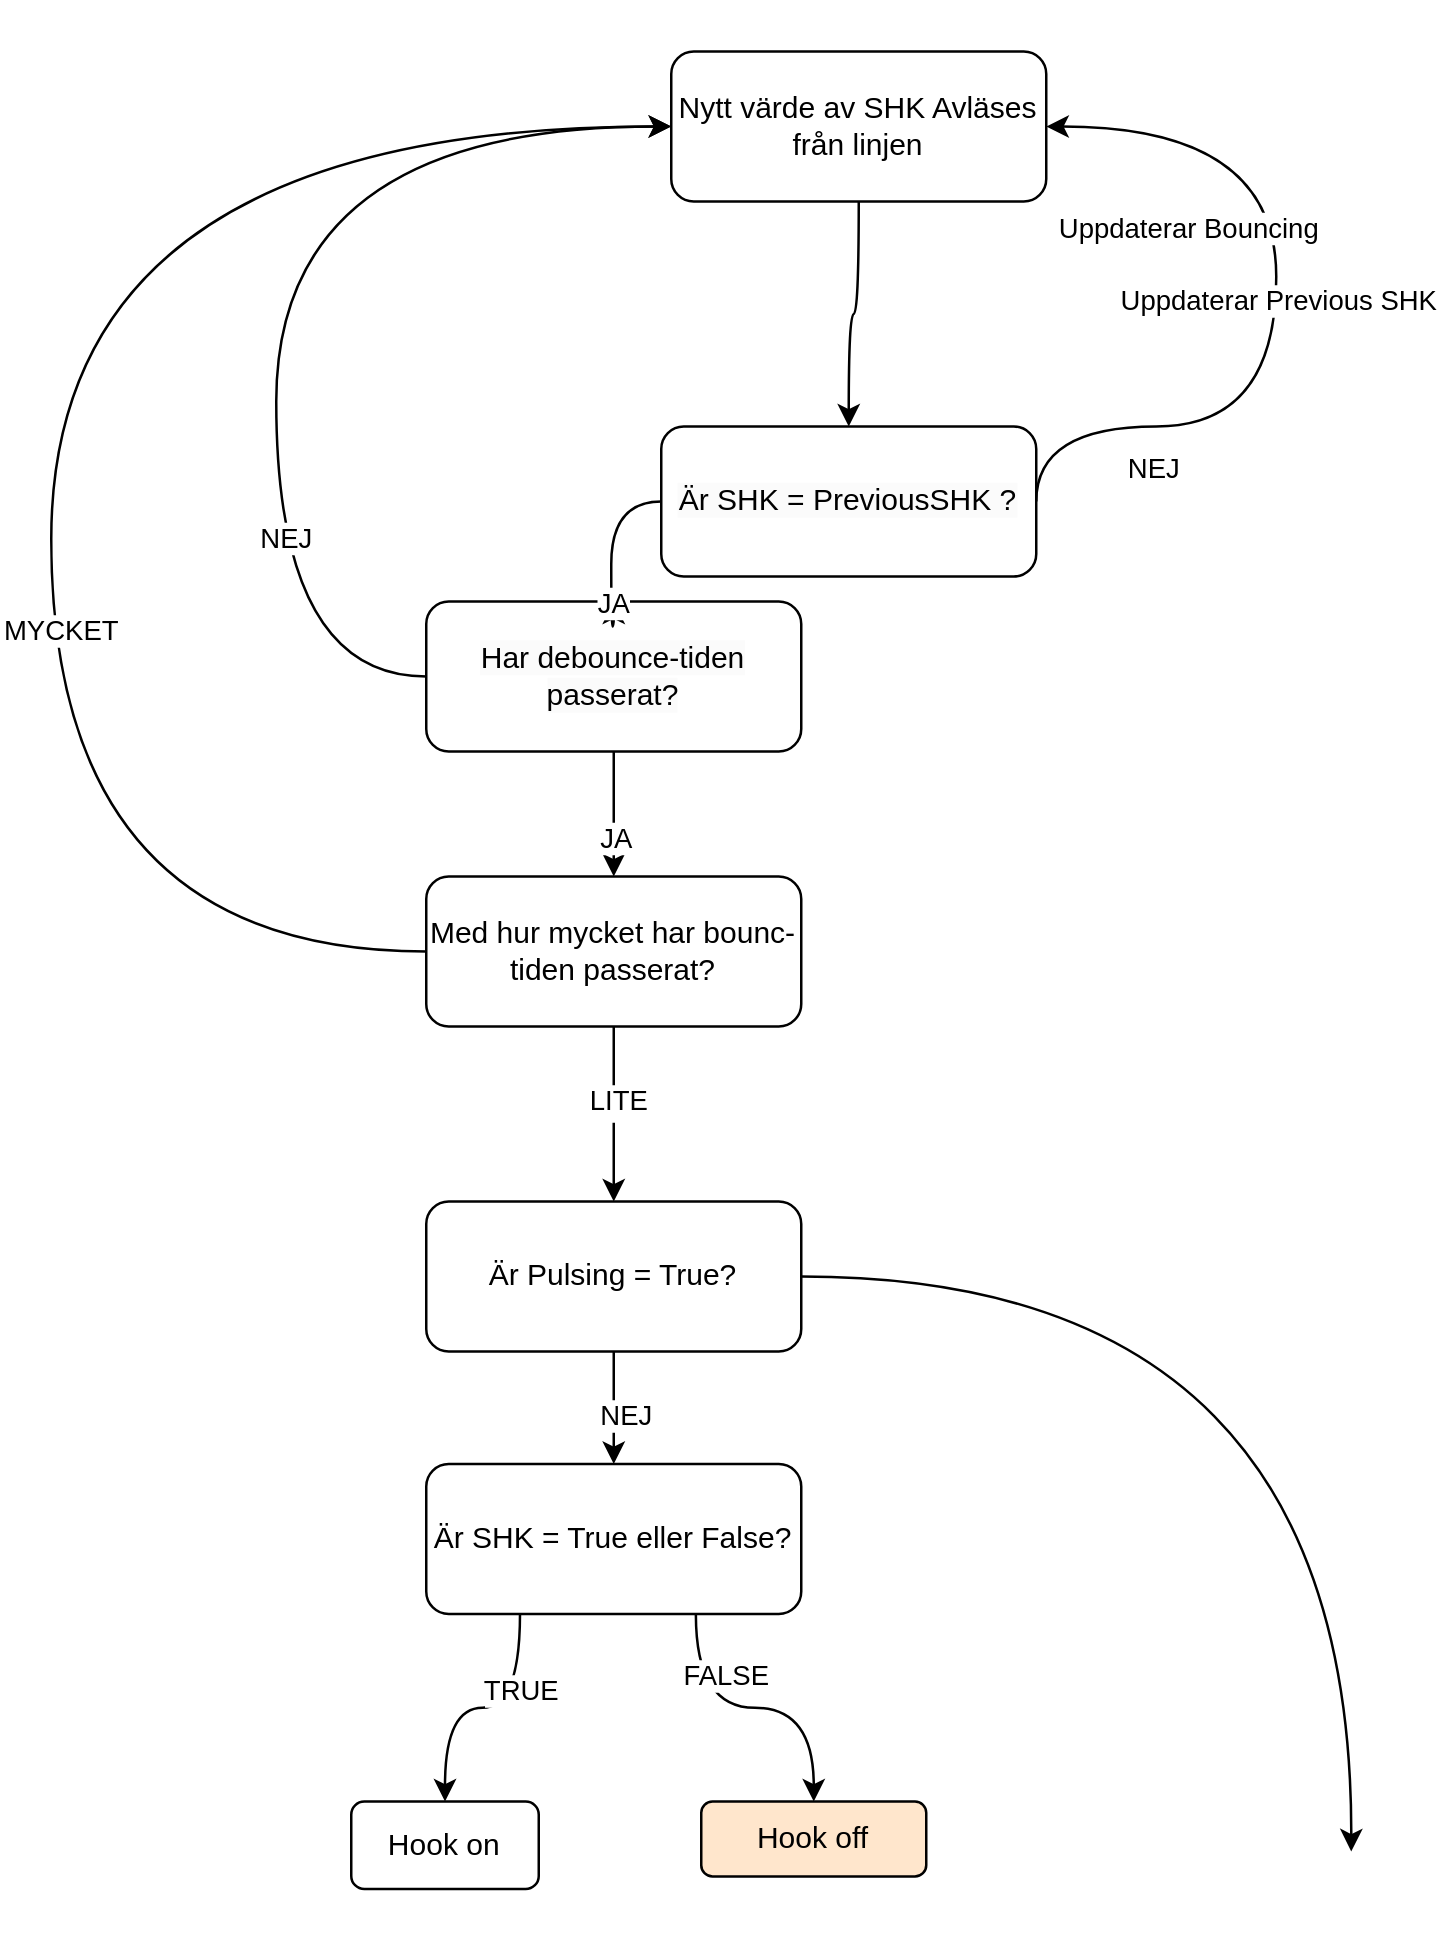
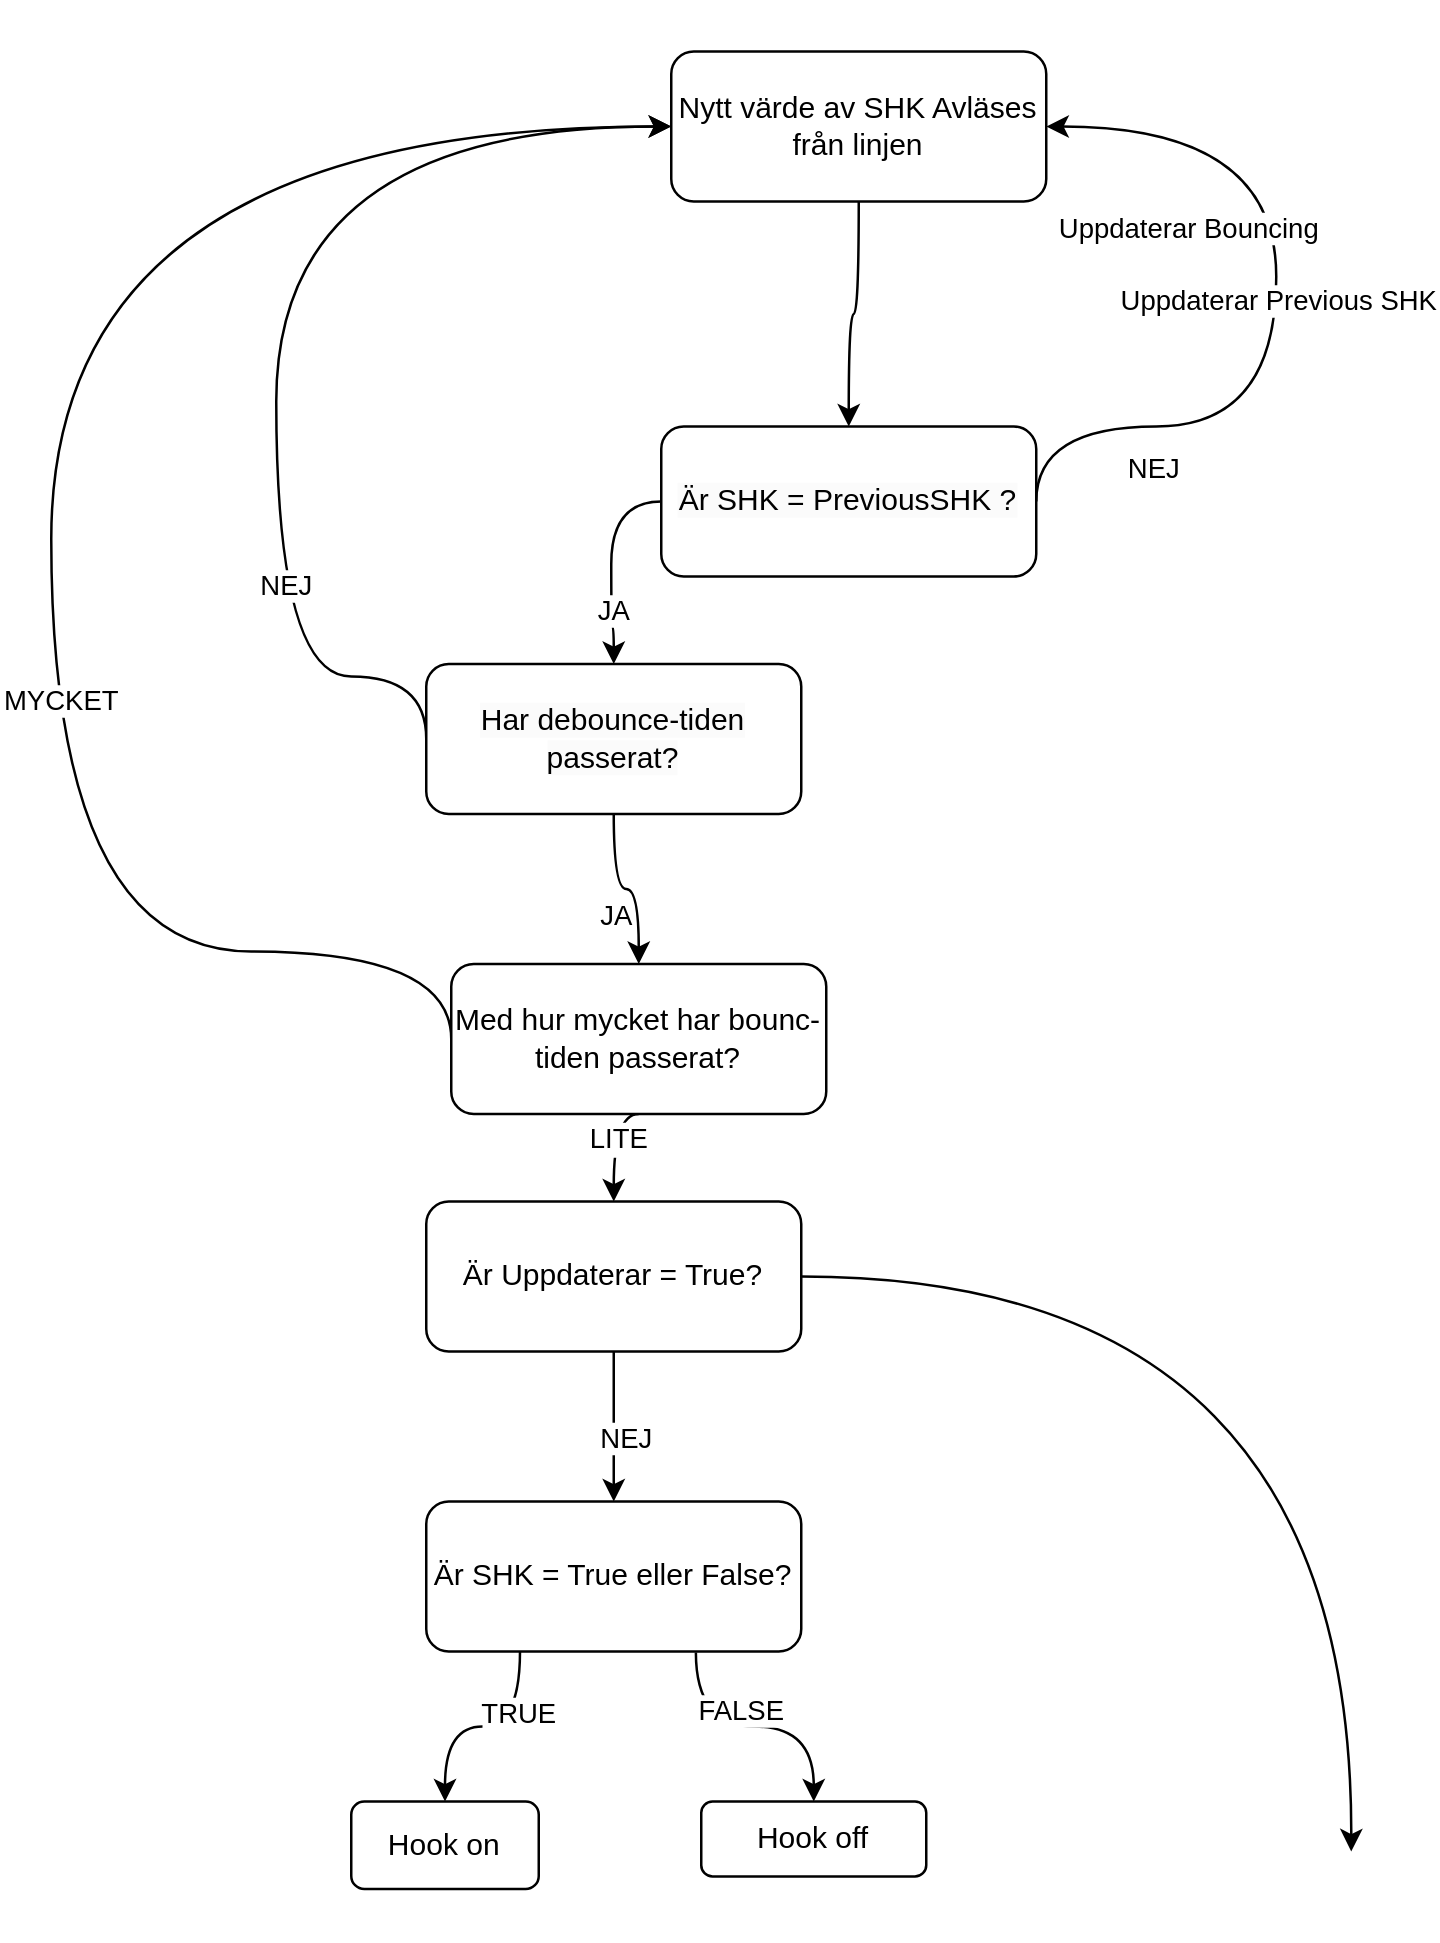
(614, 676) -> (614, 739)
(614, 951) -> (639, 1039)
(614, 1276) -> (614, 1276)
(614, 1539) -> (614, 1576)
(814, 1839) -> (814, 1839)
